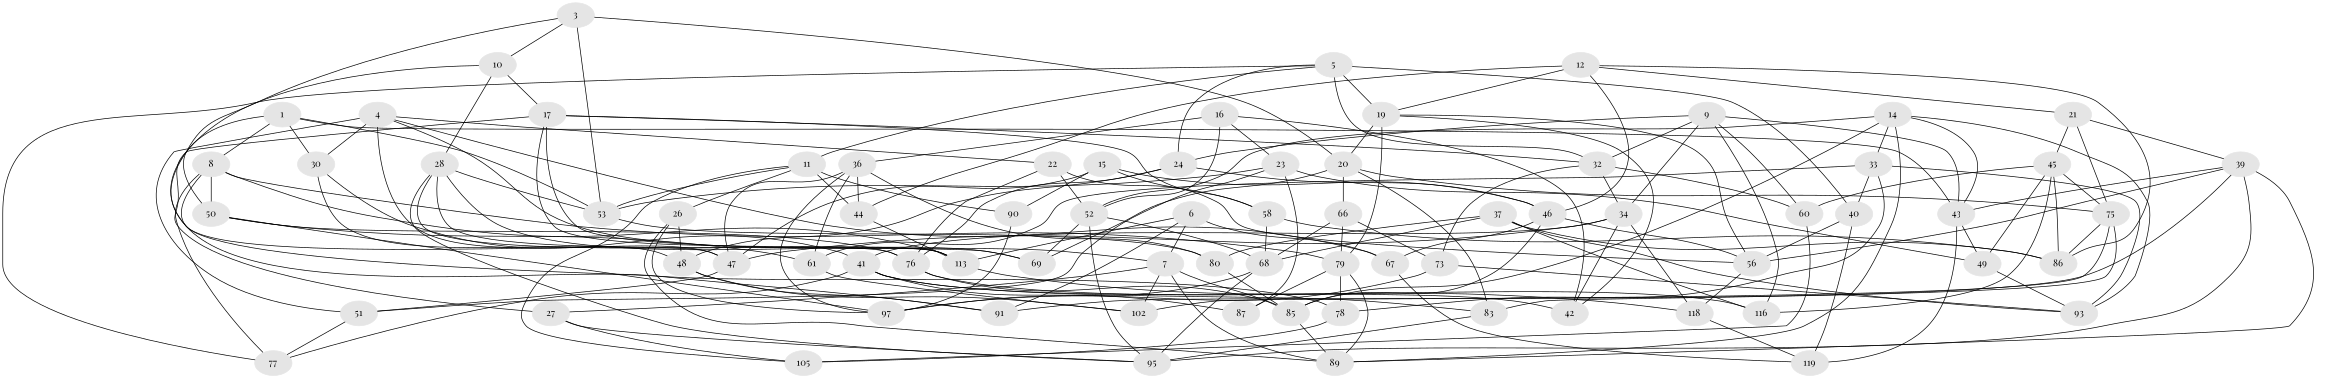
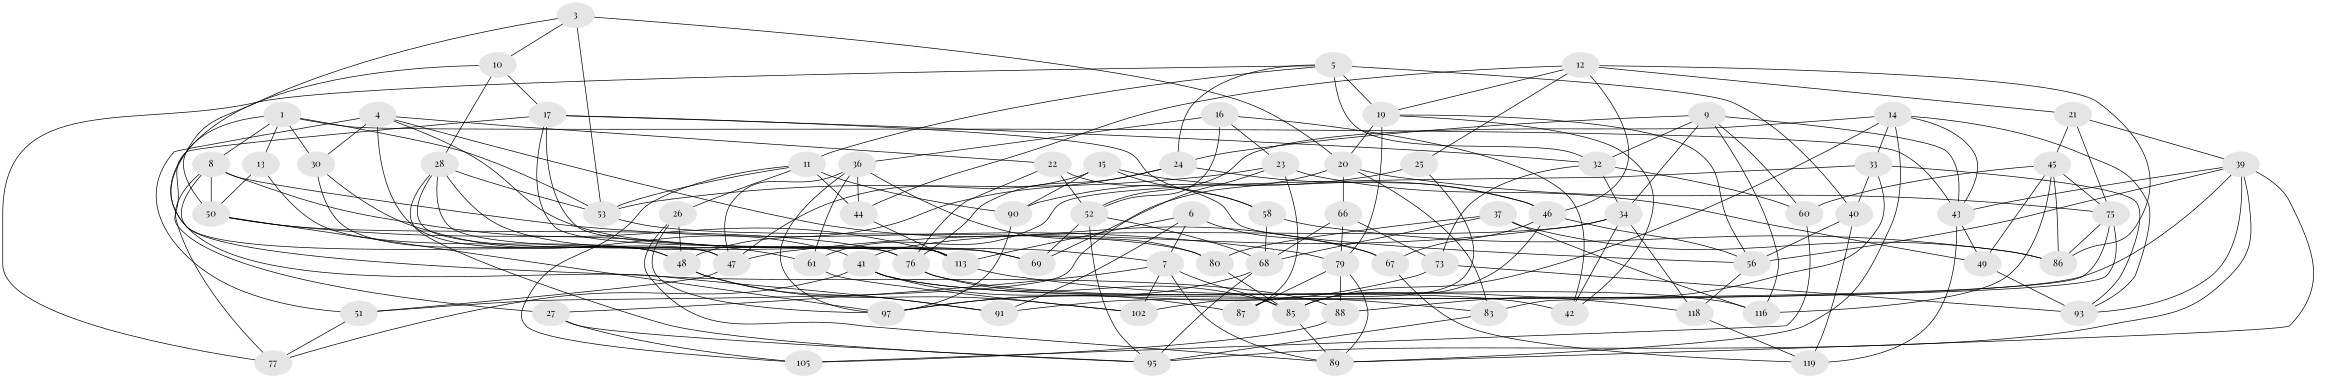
none -> (261, 164)
none -> (1419, 164)
(1783, 285) -> (2206, 280)
(1341, 313) -> (1341, 313)
